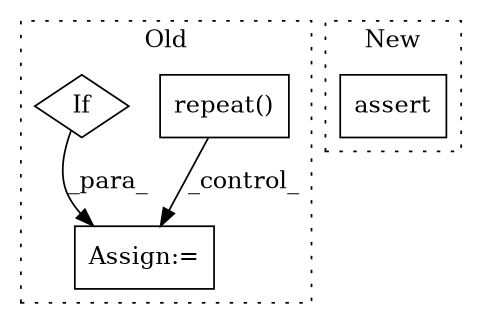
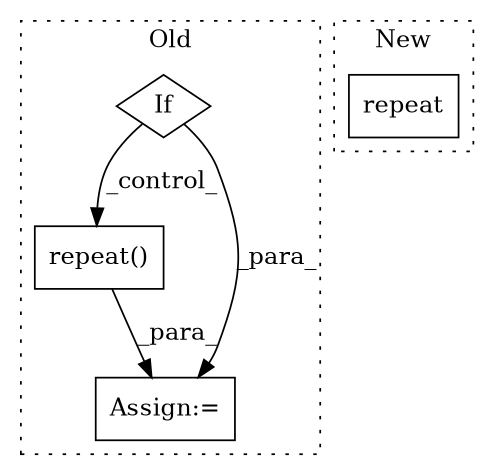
(393, 106) -> (404, 106)
none -> (110, 161)
(244, 182) -> (178, 333)
